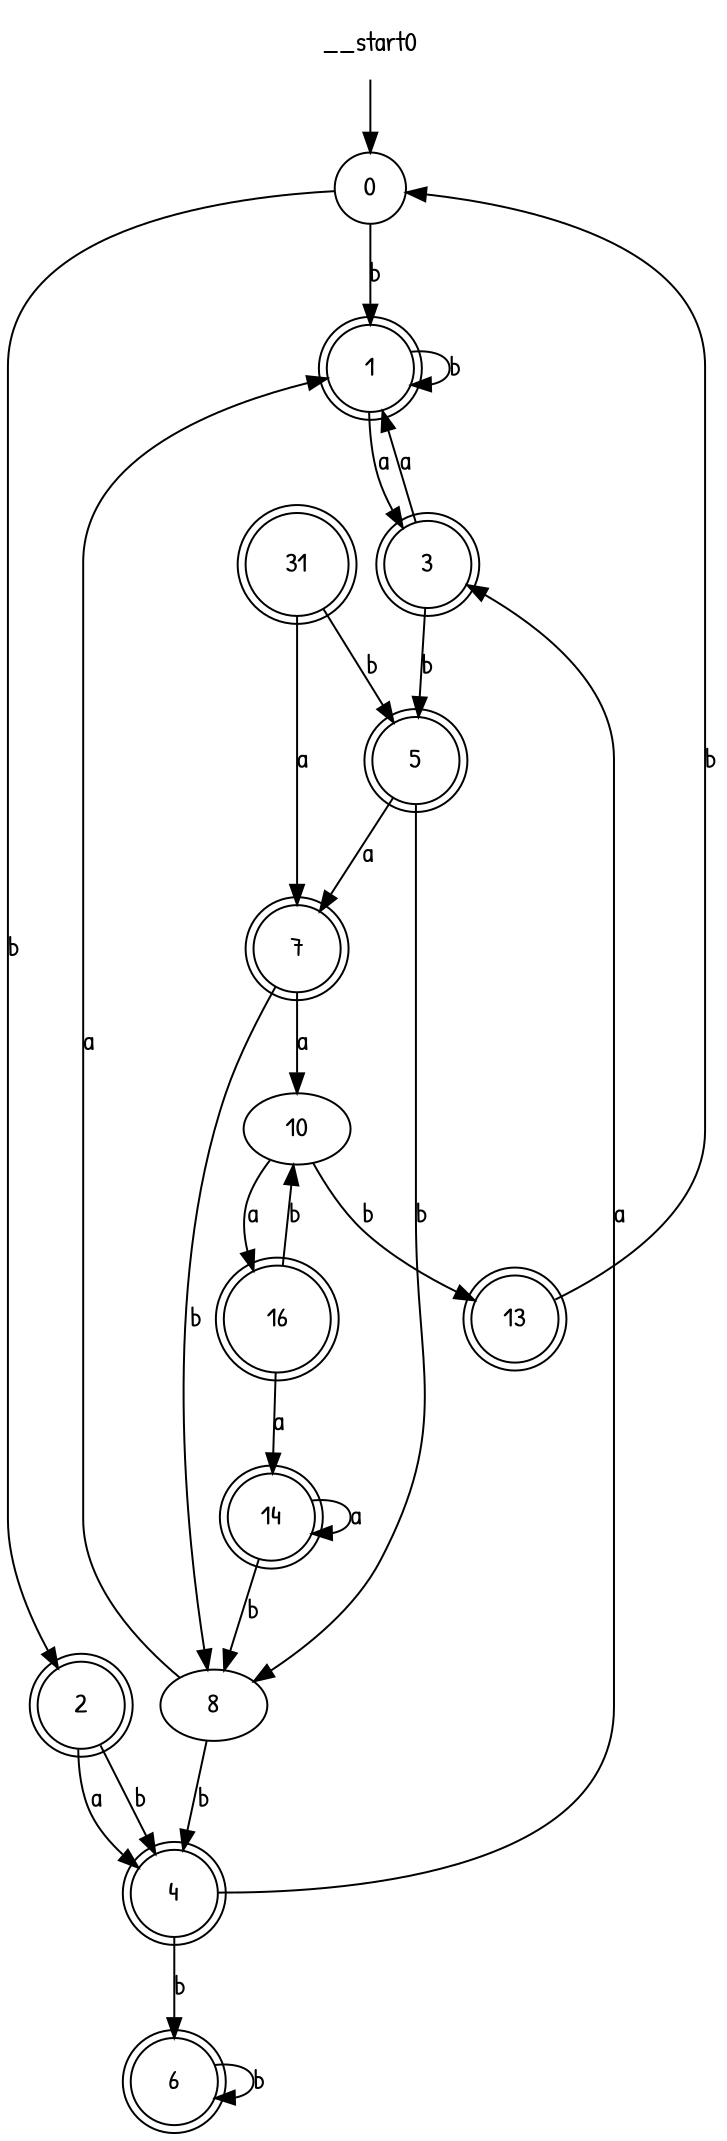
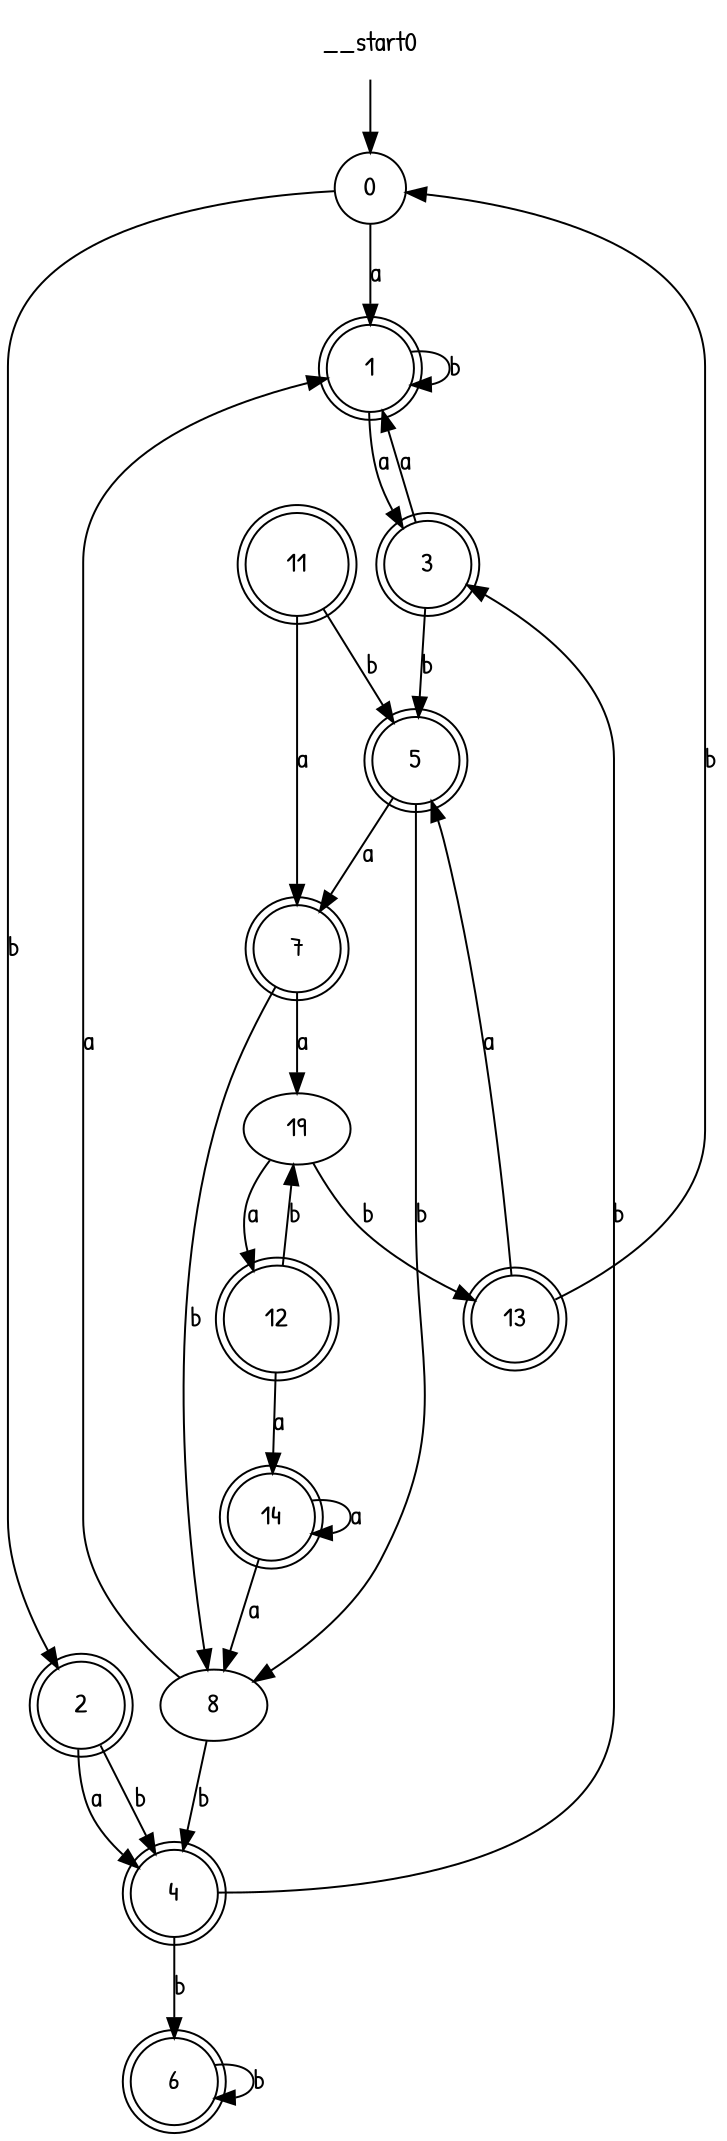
(376, 274) -> (376, 274)
(297, 564) -> (297, 564)
none -> (484, 1046)
(297, 1129) -> (297, 1129)
(620, 1215) -> (620, 1215)
(277, 1319) -> (277, 1319)
(255, 1611) -> (255, 1611)
